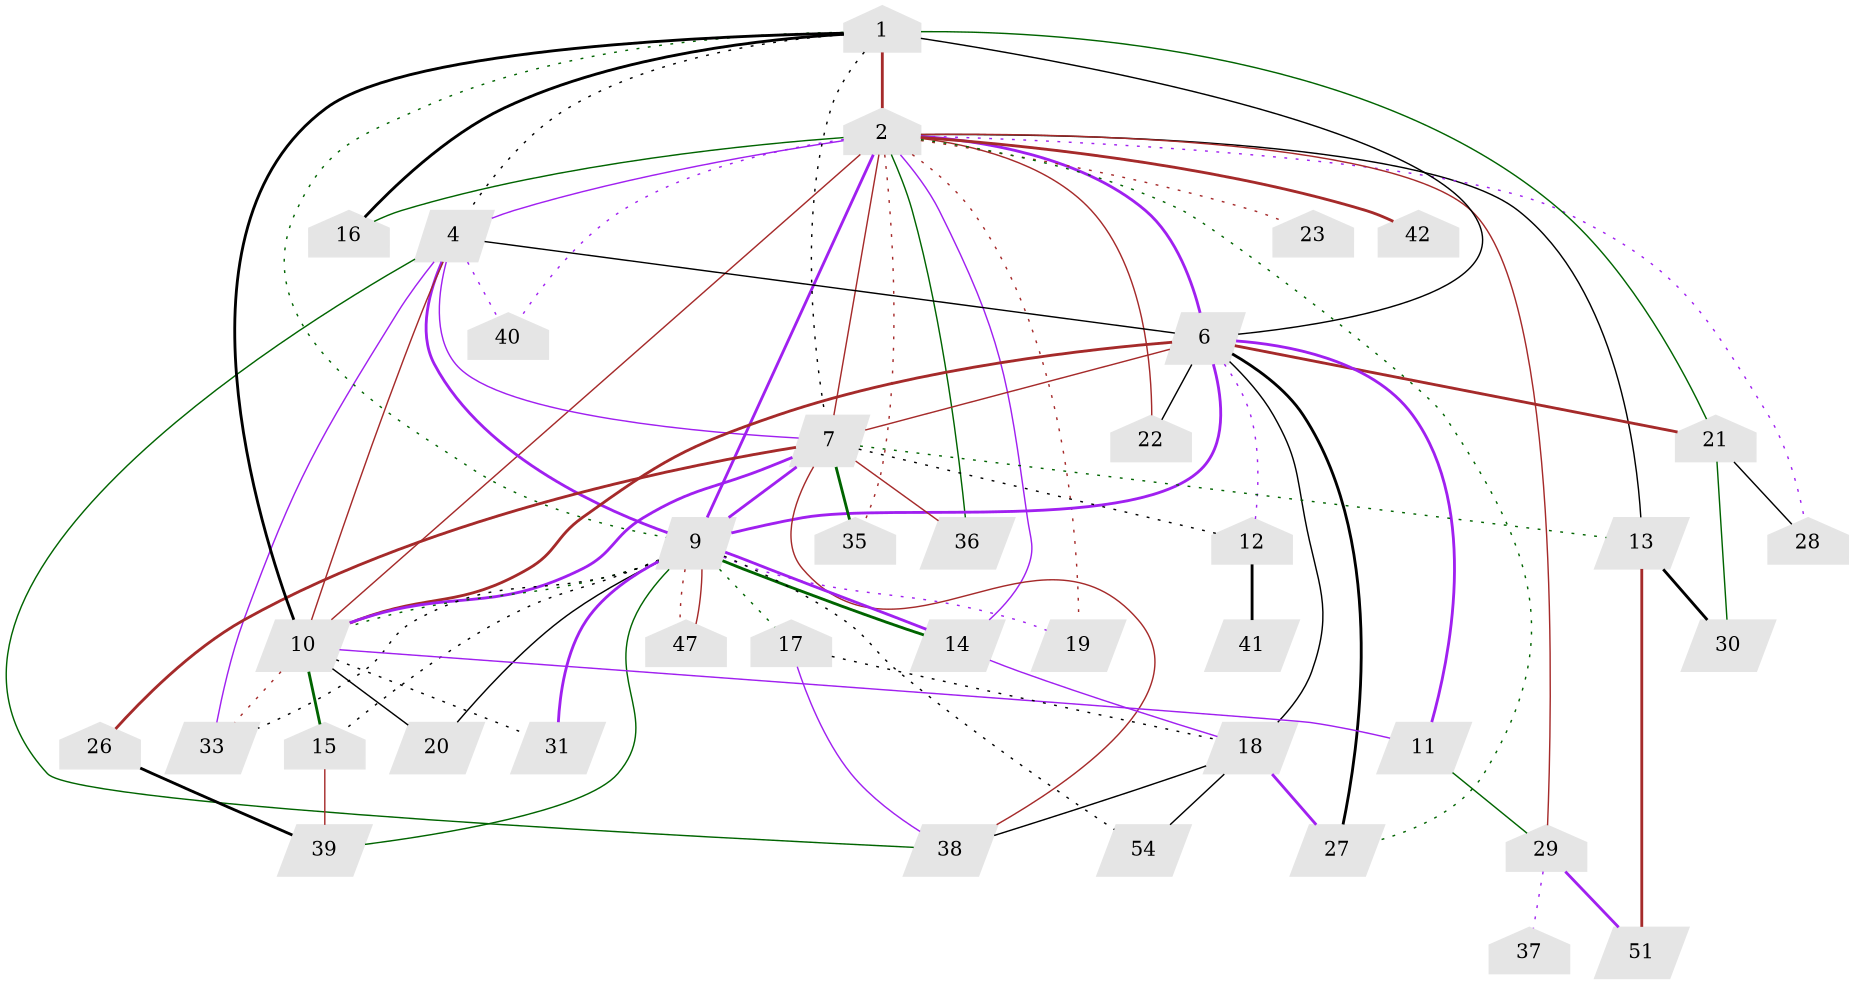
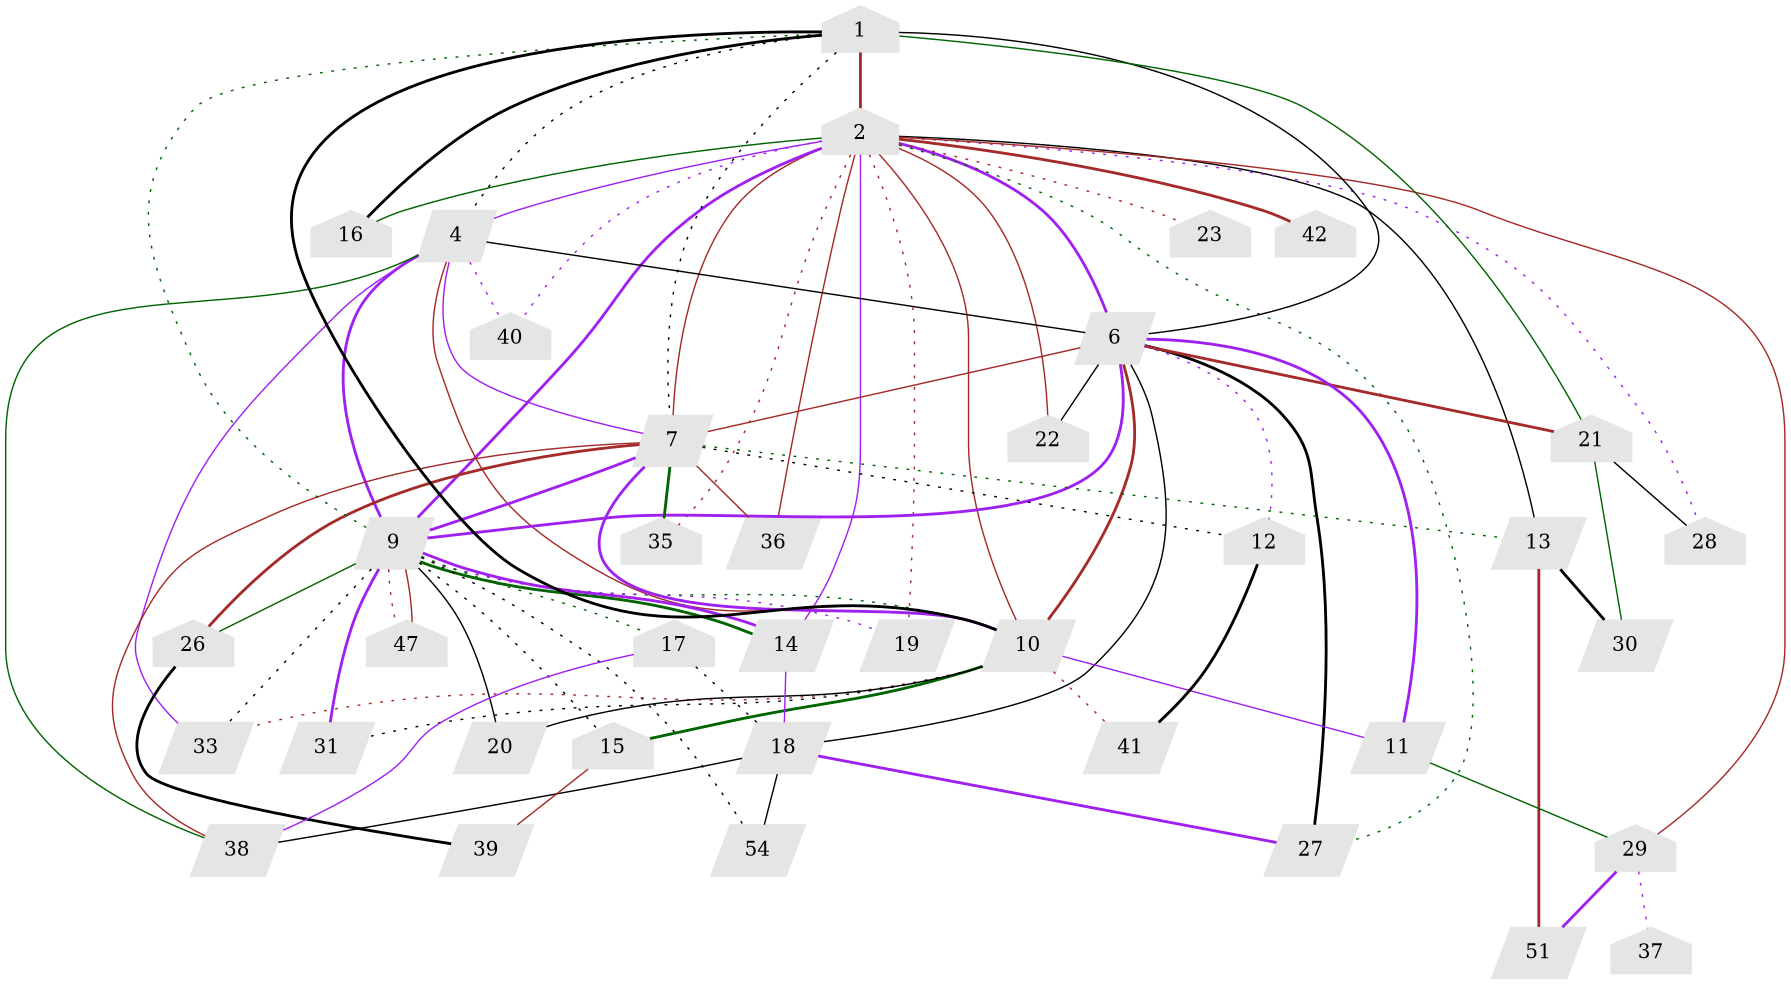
(940, 333) -> (813, 336)
none -> (1080, 697)
(601, 787) -> (288, 598)
